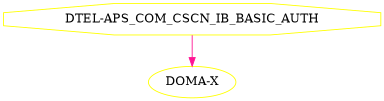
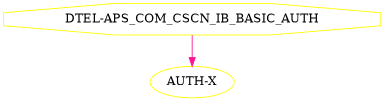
(192, 82) -> (192, 82)
